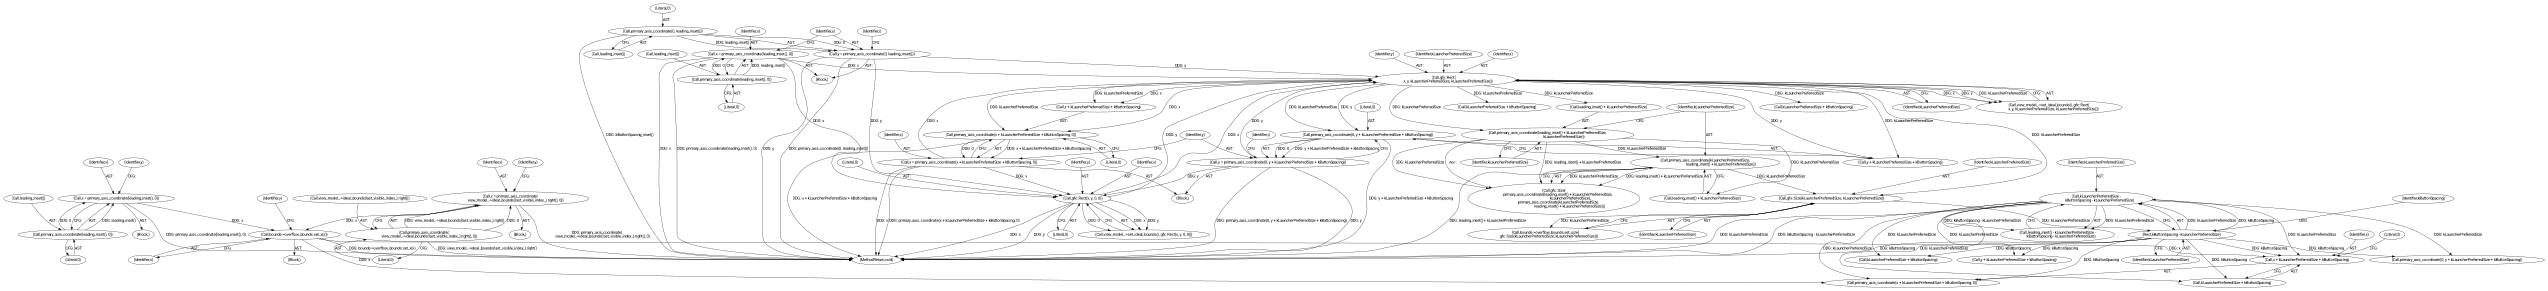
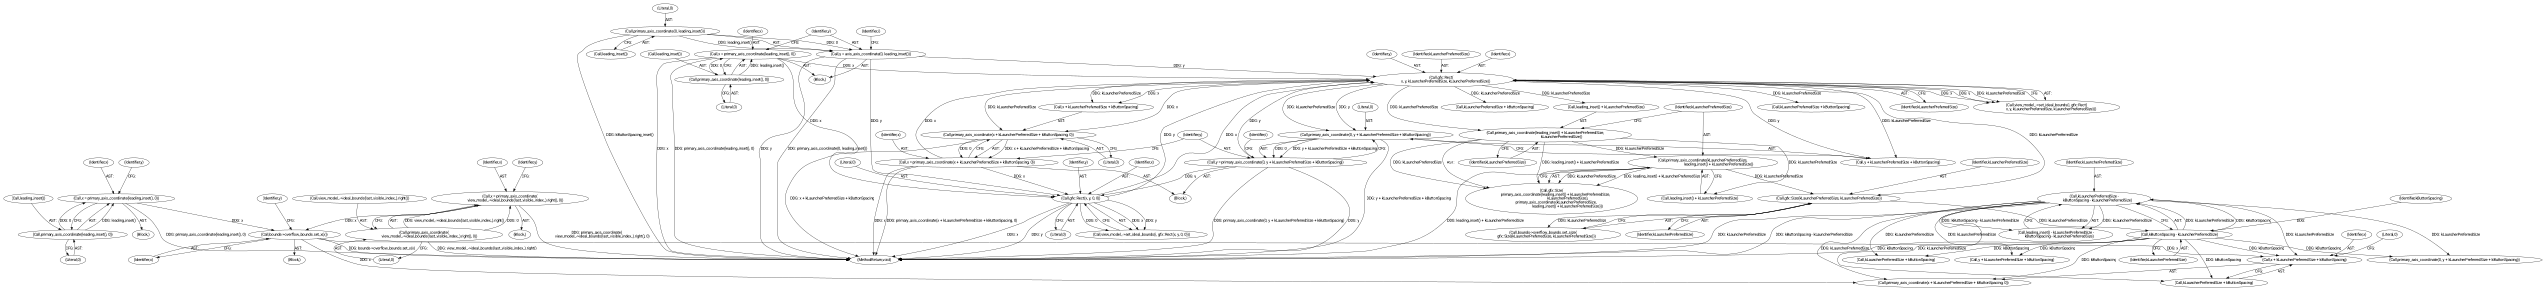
(872, 54) -> (871, 54)
(2182, 235) -> (2179, 235)
